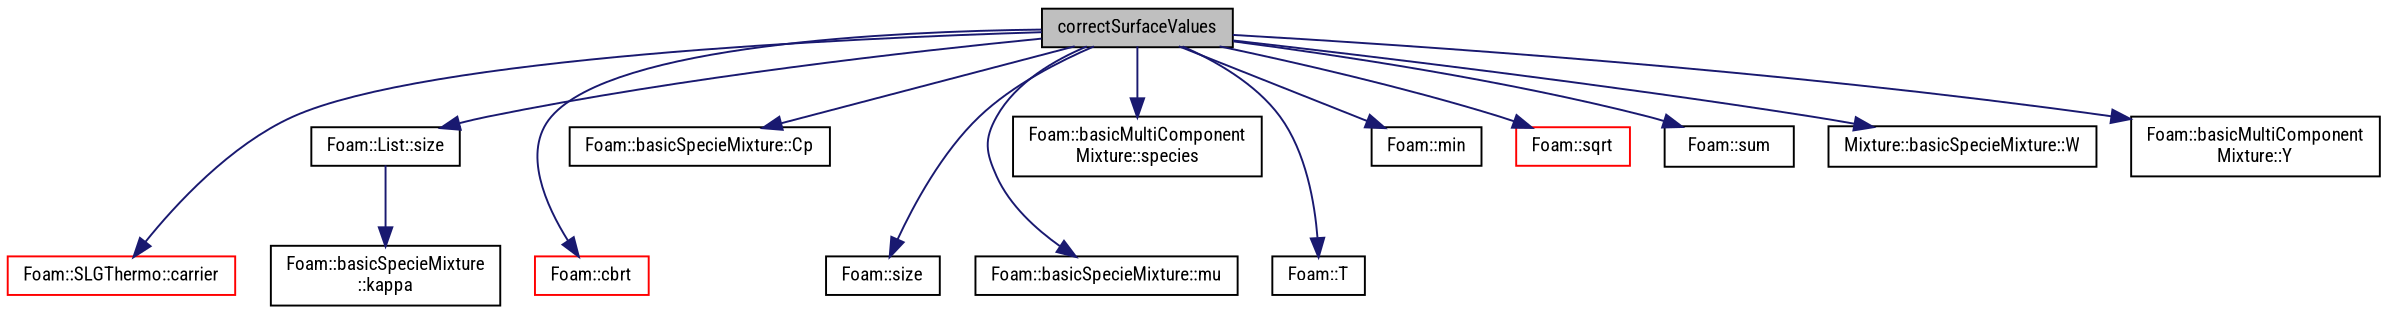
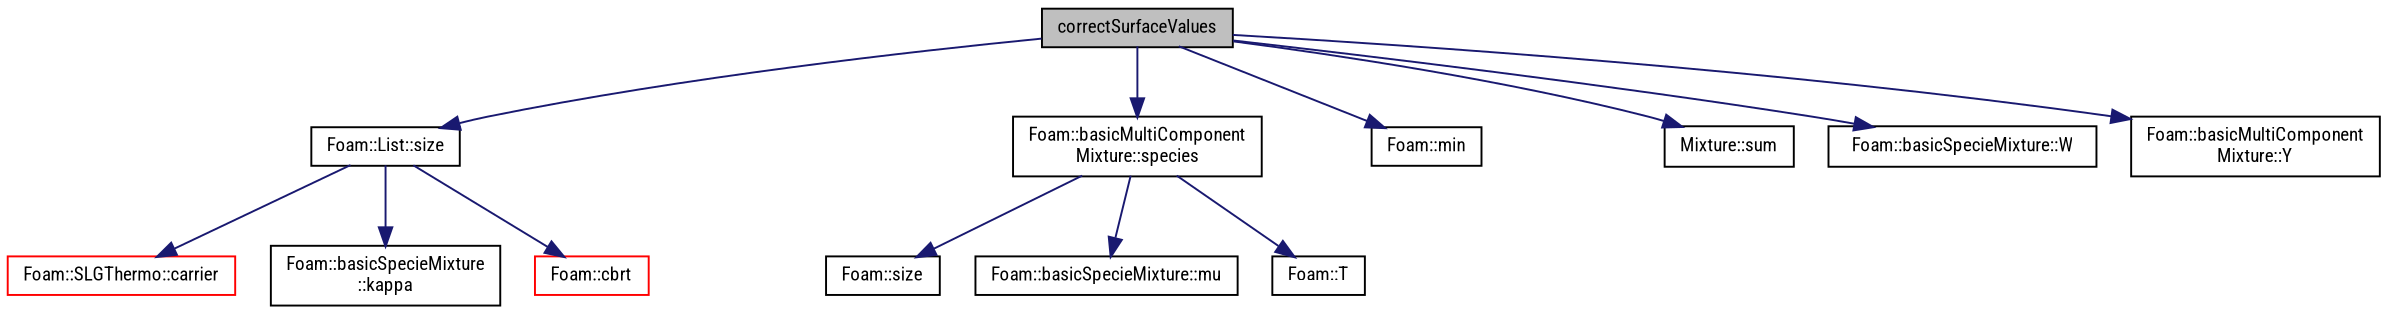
(567, 62) -> (263, 207)
(661, 66) -> (481, 206)
(1282, 119) -> (1228, 211)
(975, 121) -> (1008, 212)
(989, 136) -> (1123, 207)
(700, 147) -> none
(1573, 147) -> none
(1729, 147) -> (1729, 147)
(1962, 147) -> (1962, 147)
